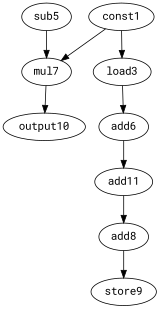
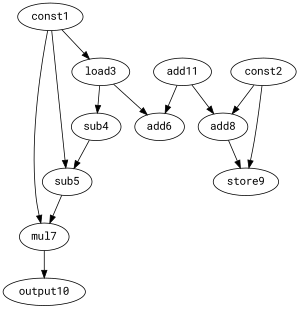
none -> (264, 72)
none -> (58, 95)
none -> (96, 127)
(124, 151) -> (173, 96)
